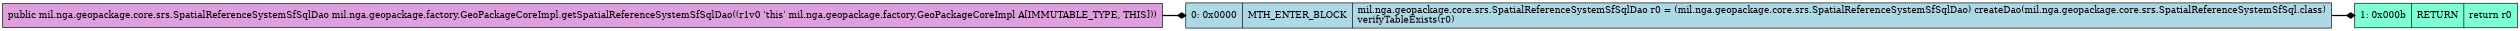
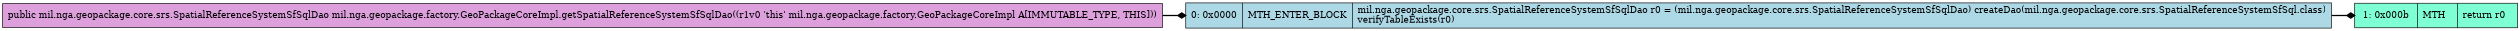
(2438, 15) -> (2434, 15)
